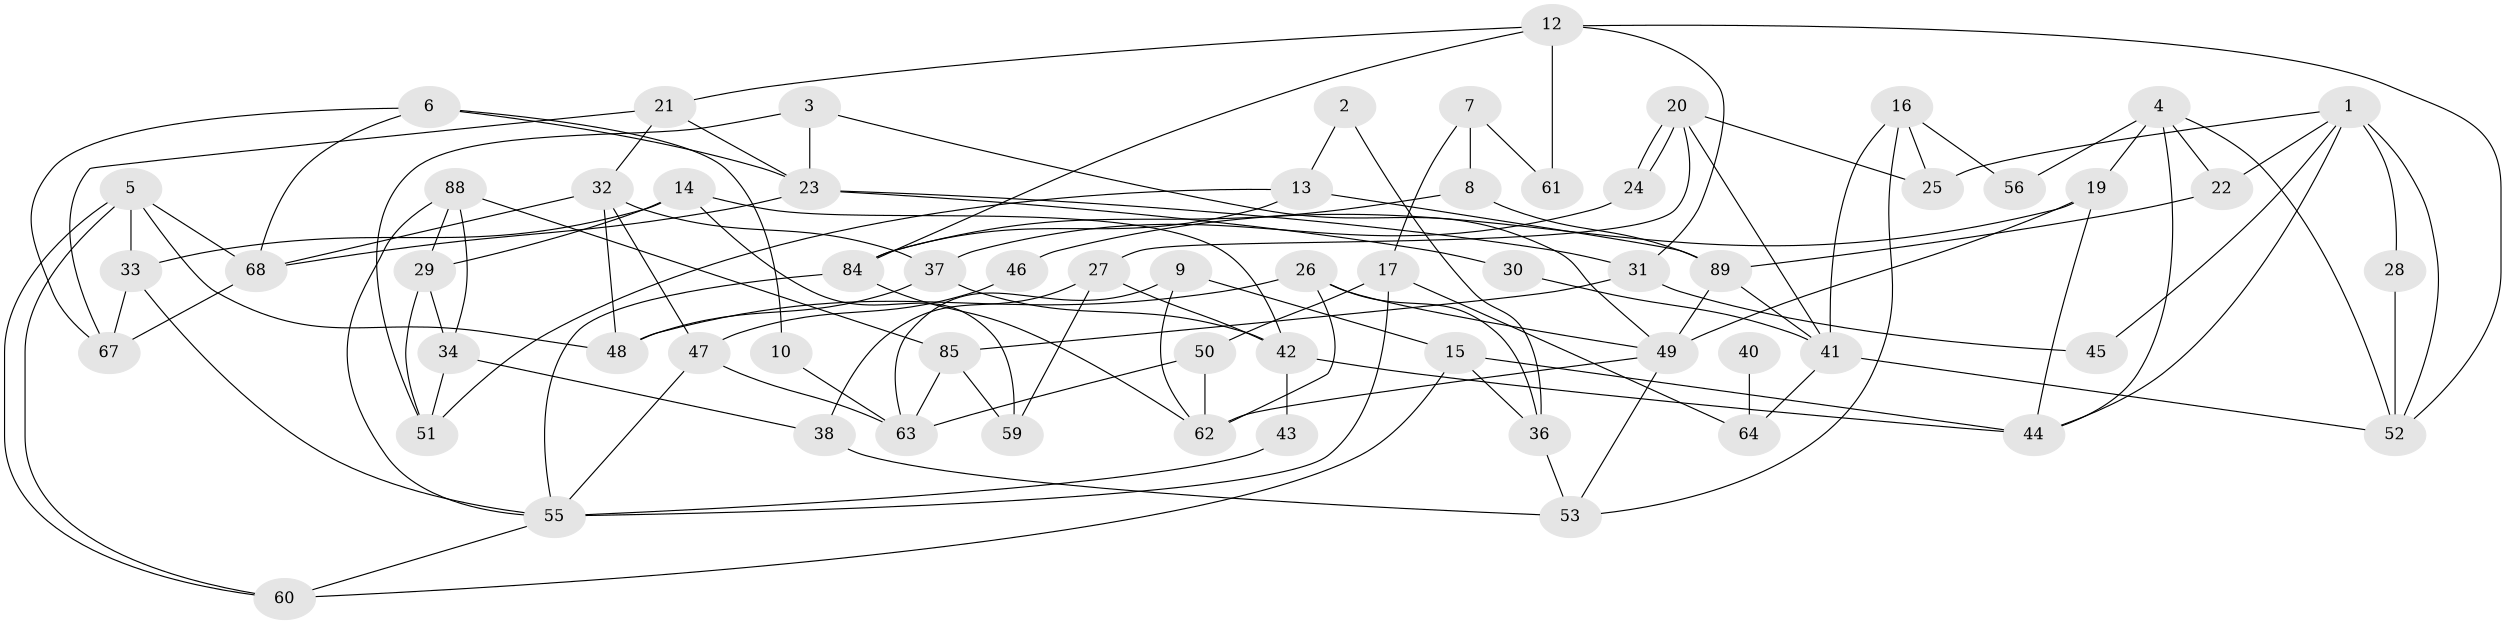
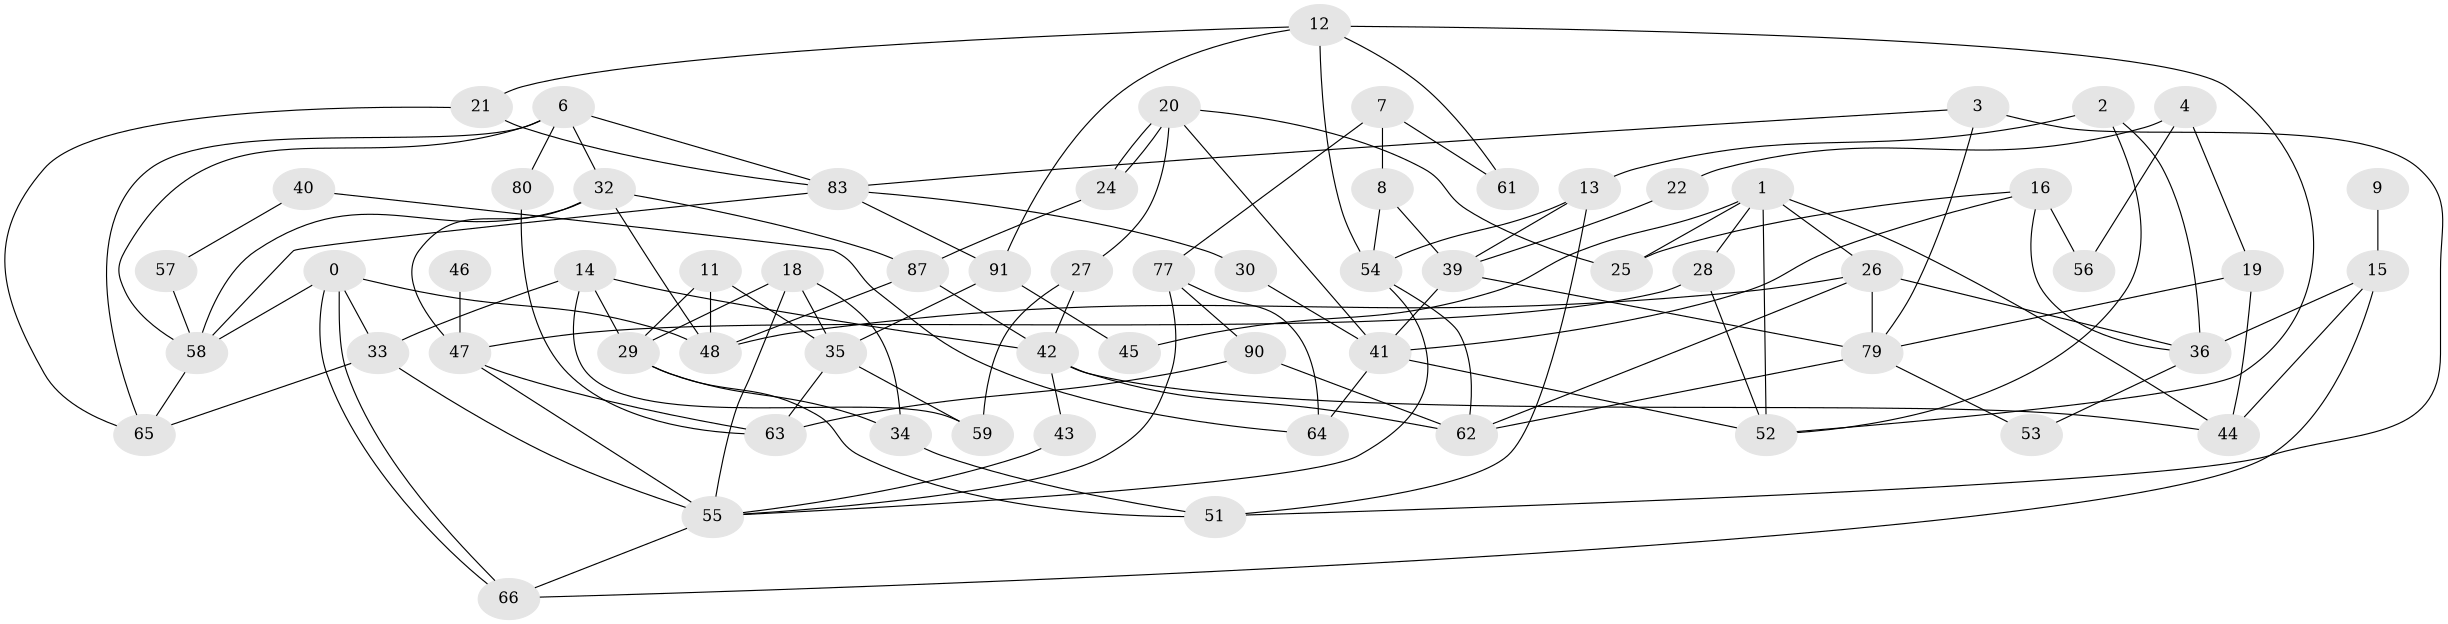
(634, 148) -> (587, 153)
(2286, 148) -> (1818, 230)
(131, 189) -> (335, 271)
(456, 189) -> (793, 271)
(810, 189) -> (838, 189)
(1687, 242) -> none
(2317, 244) -> (2054, 358)
none -> (166, 271)
(256, 271) -> (197, 353)
none -> (711, 271)
(853, 271) -> (1371, 271)
(935, 271) -> (918, 271)
(1388, 271) -> (1164, 271)
(1639, 271) -> (1000, 271)
(1721, 271) -> (1453, 271)
(2164, 308) -> none
none -> (1116, 325)
(917, 326) -> none
(109, 353) -> (145, 435)
(781, 353) -> (523, 189)
(950, 353) -> (836, 353)
(1205, 353) -> (1255, 353)
(1667, 353) -> (1872, 353)
(1161, 357) -> (1253, 402)
(1854, 402) -> (2055, 305)
(825, 435) -> none
(285, 599) -> (509, 599)
